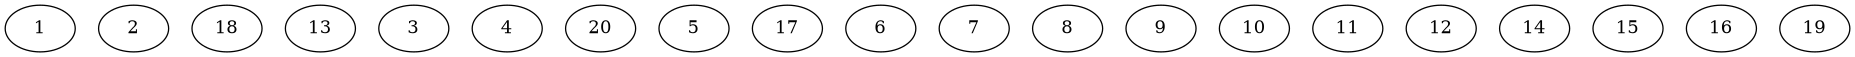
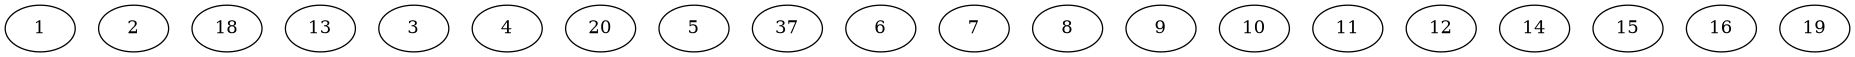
(787, 29) -> (787, 29)
